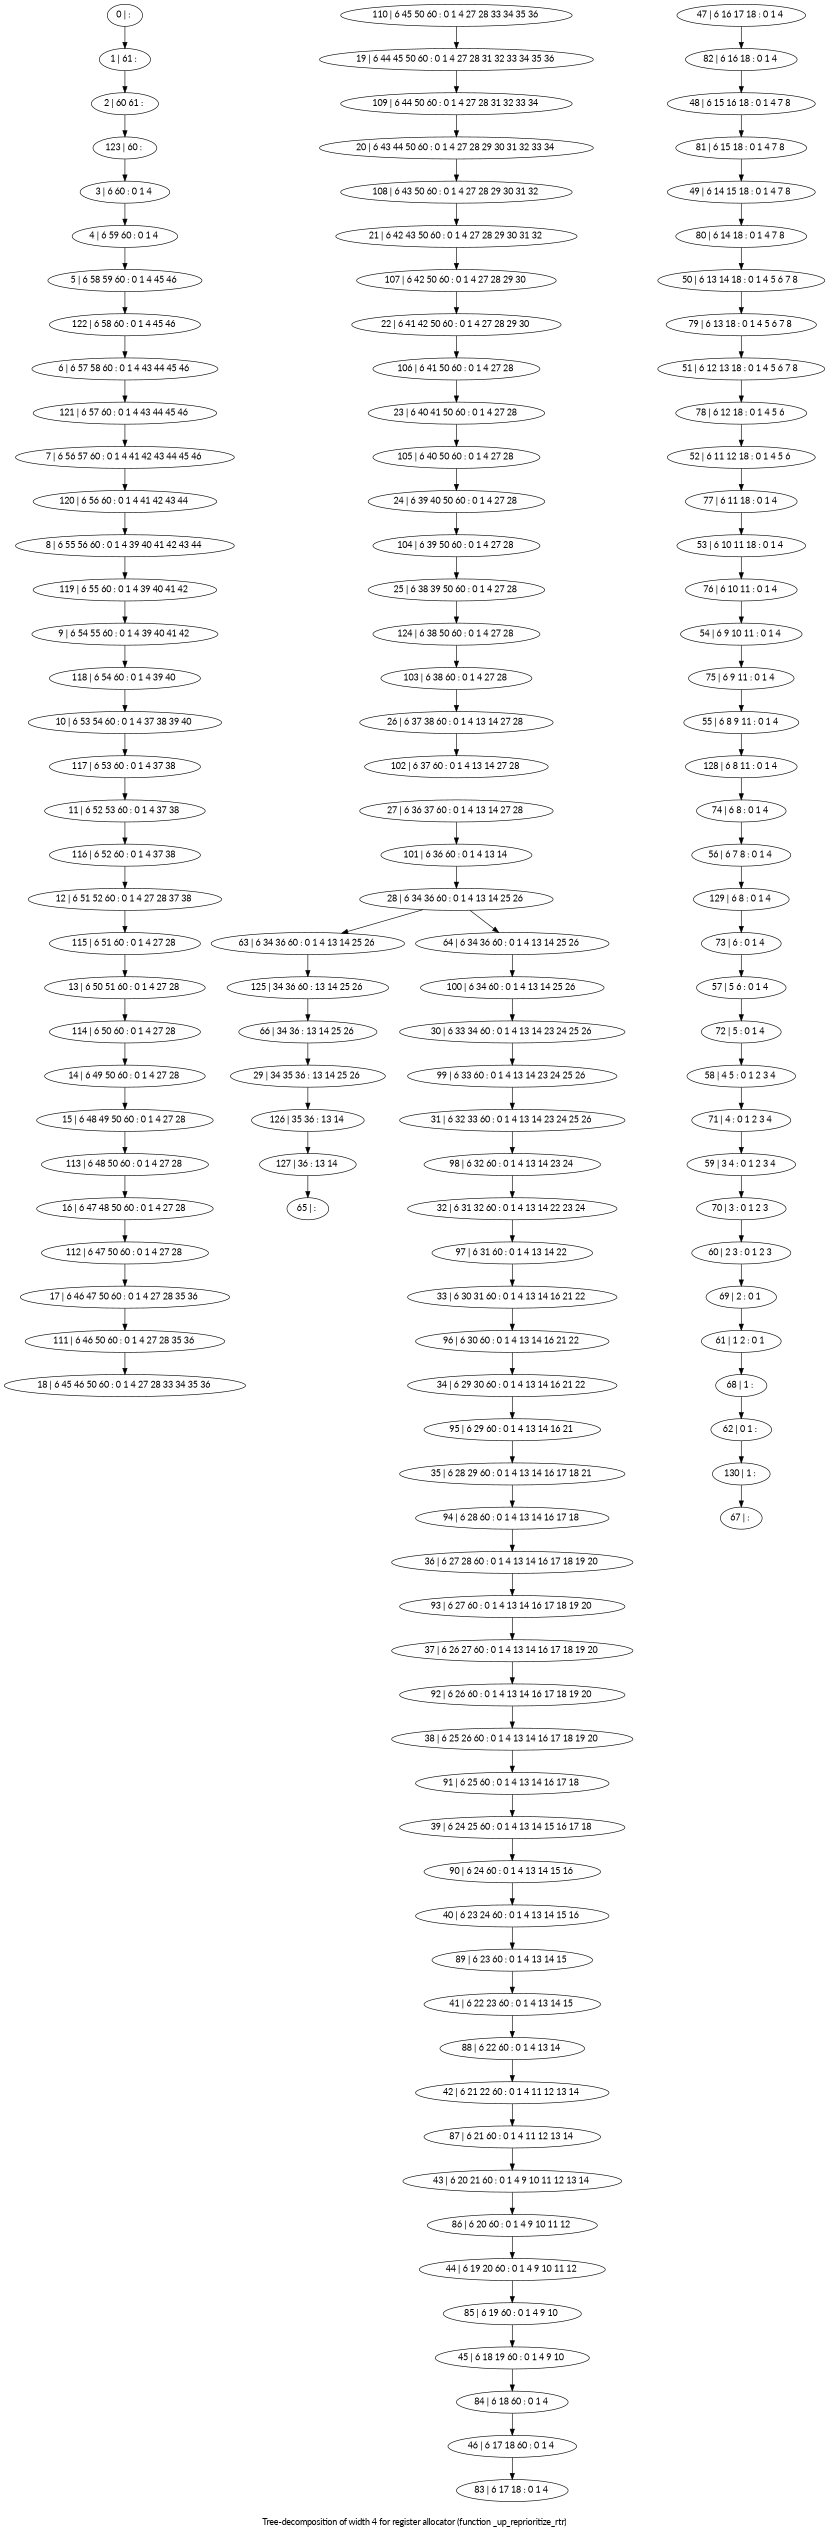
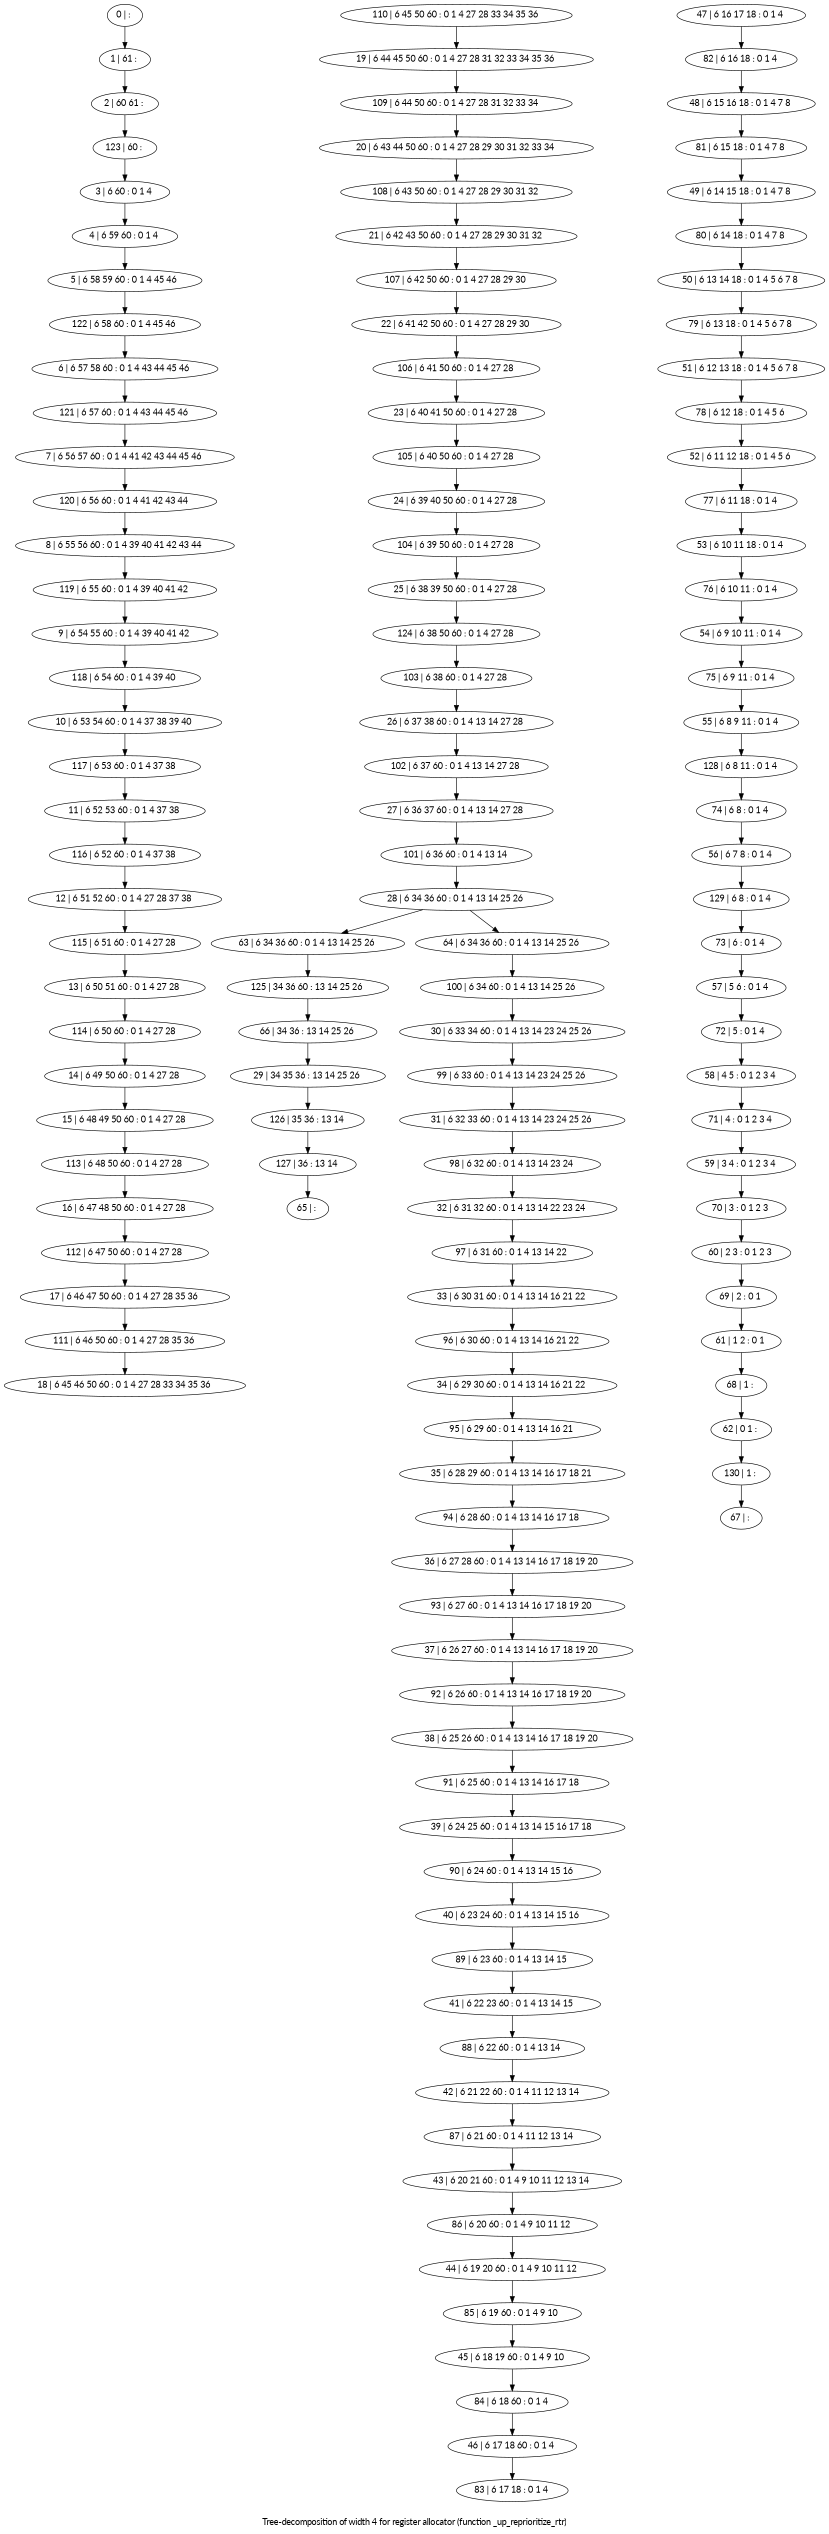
none -> (456, 786)
